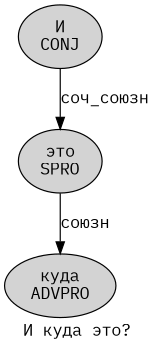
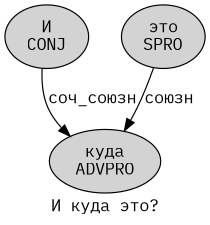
(60, 93) -> (45, 100)
